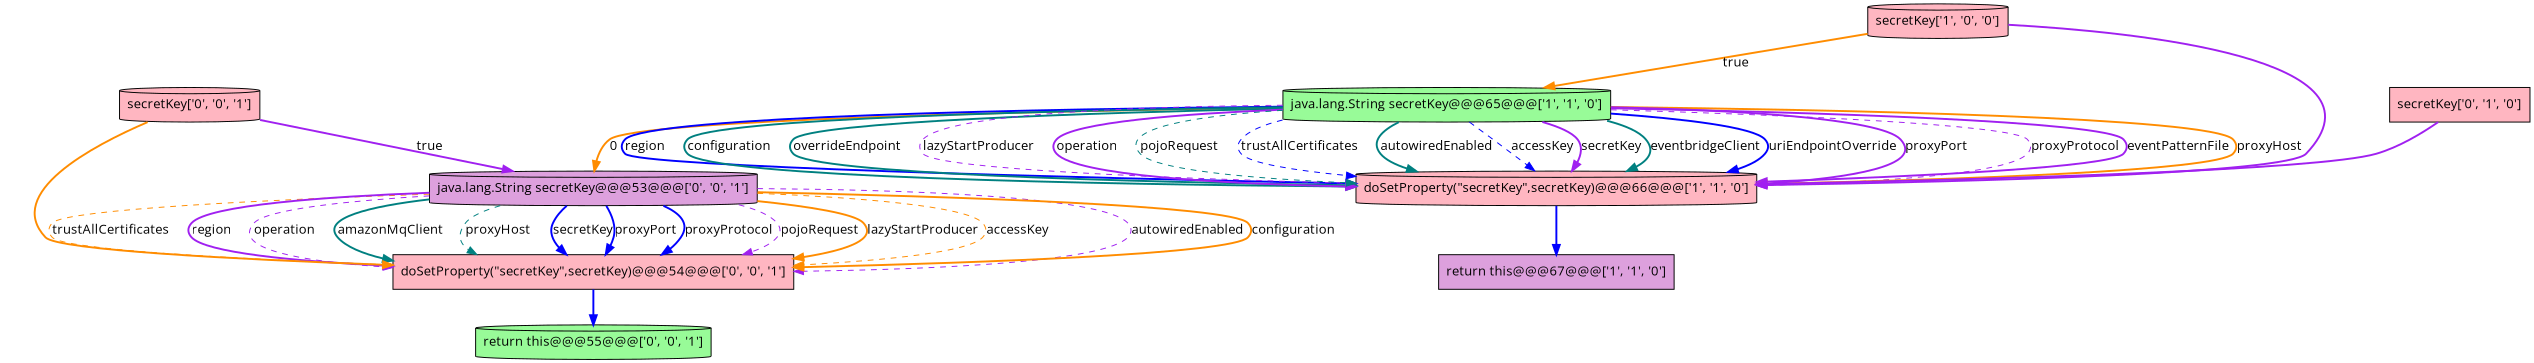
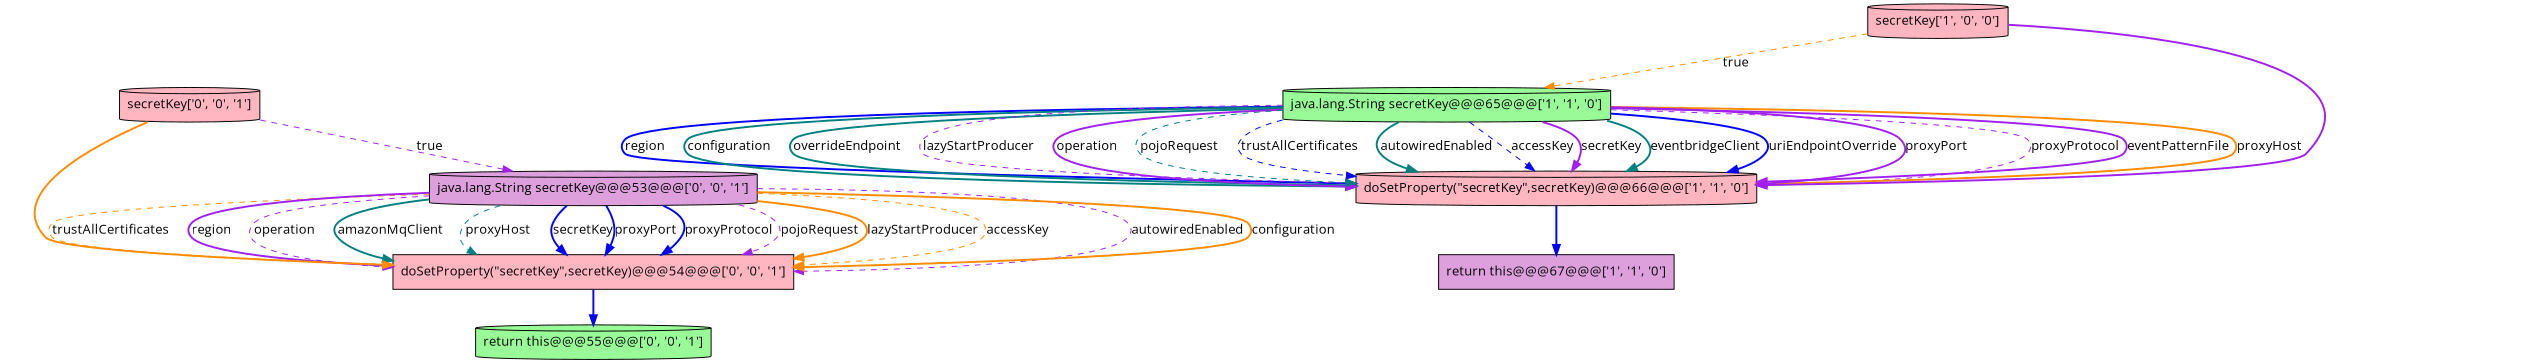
(1711, 60) -> (1711, 60)
(2460, 105) -> none
(932, 115) -> none
(381, 145) -> (381, 145)
